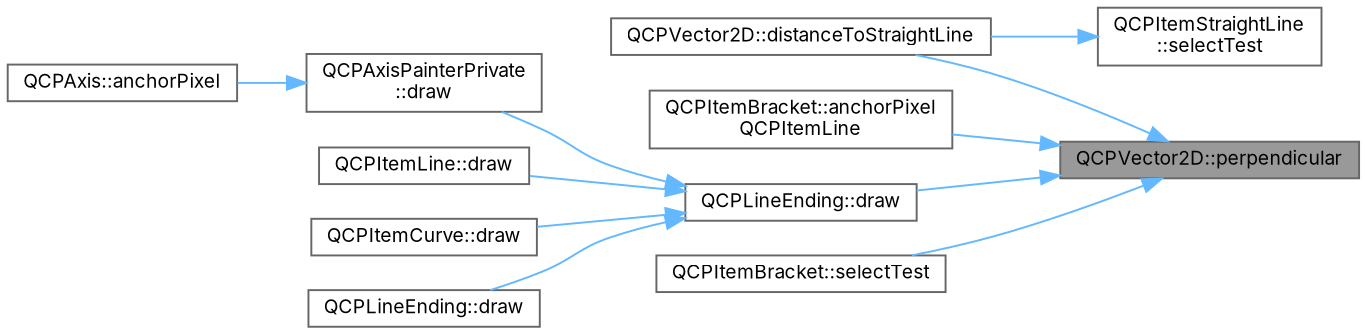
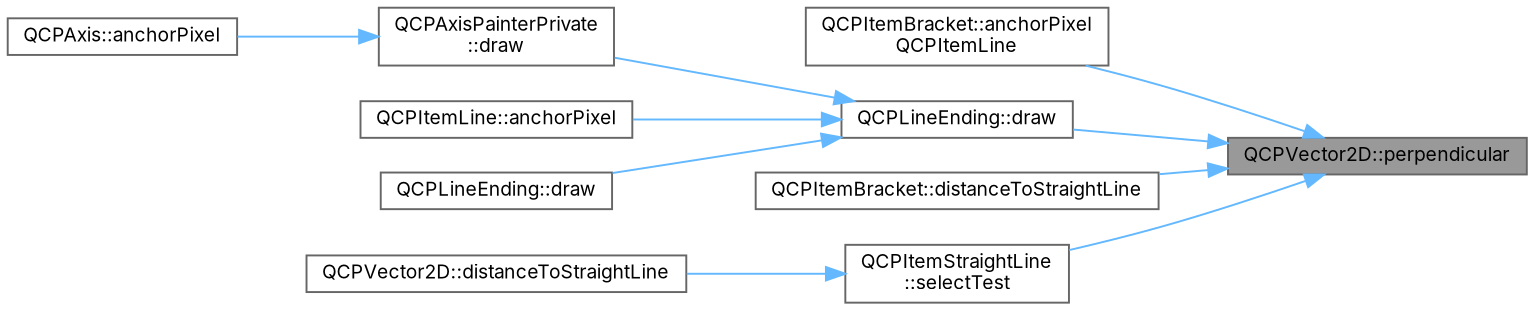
(1035, 88) -> (1188, 219)
(424, 166) -> (496, 120)
(424, 237) -> none
(801, 274) -> (957, 191)
